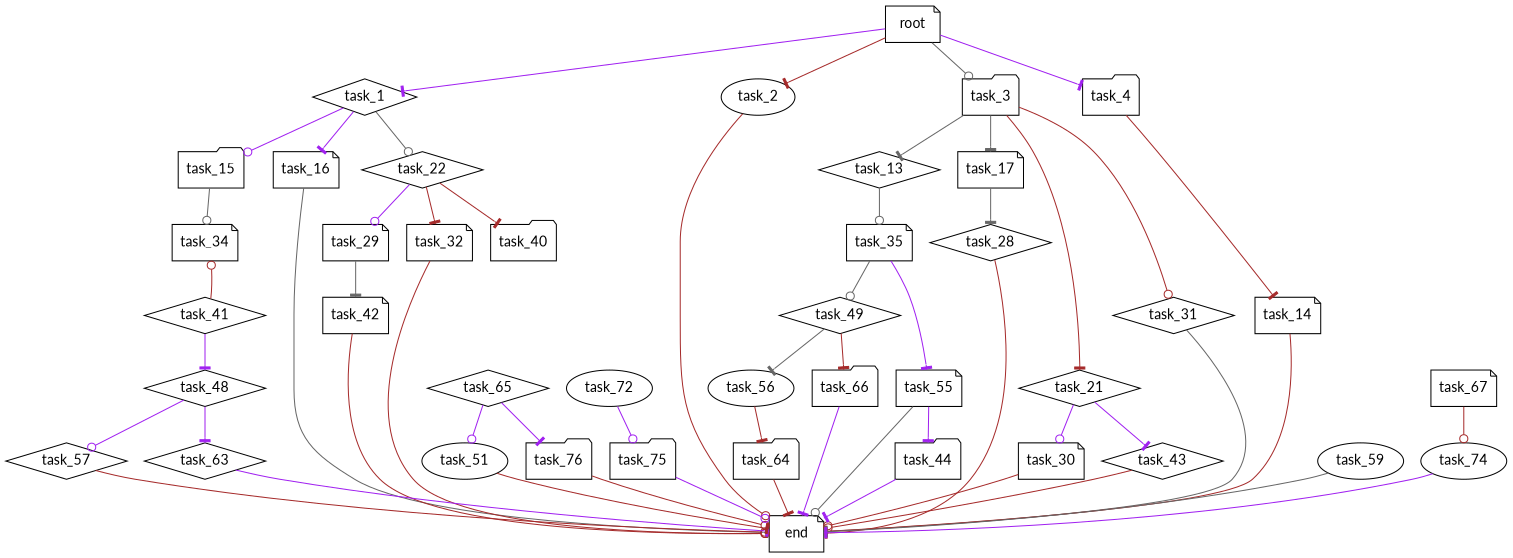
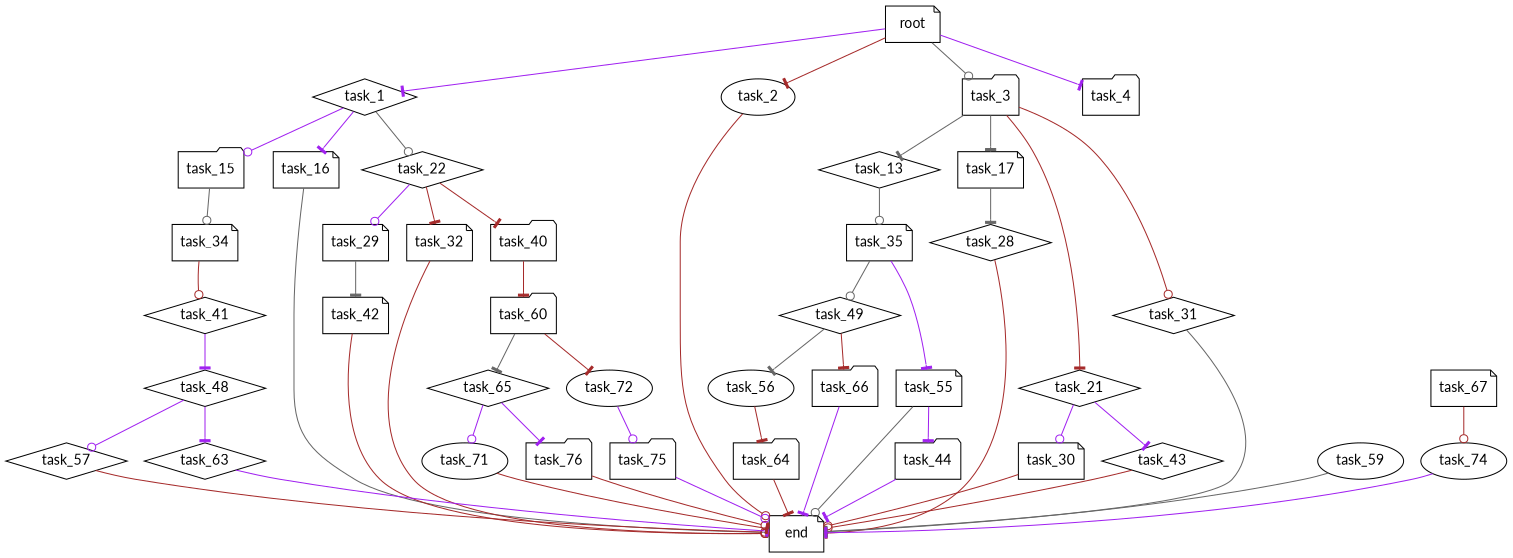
(212, 284) -> (198, 276)
none -> (524, 315)
(1288, 315) -> none
(465, 461) -> (465, 461)
